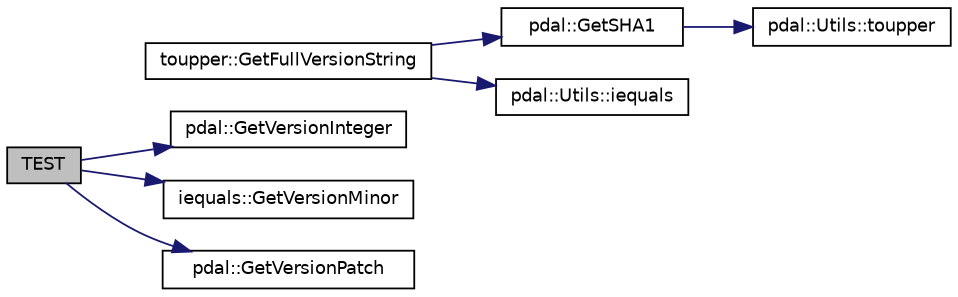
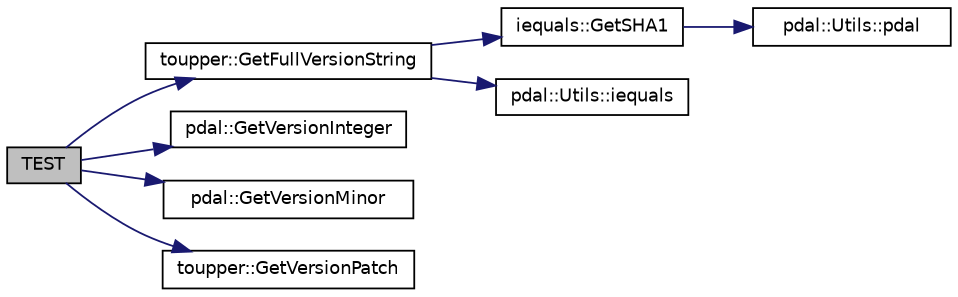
(592, 27) -> (592, 27)
(852, 27) -> (852, 27)
none -> (118, 110)
(288, 199) -> (288, 199)
(288, 270) -> (288, 270)
